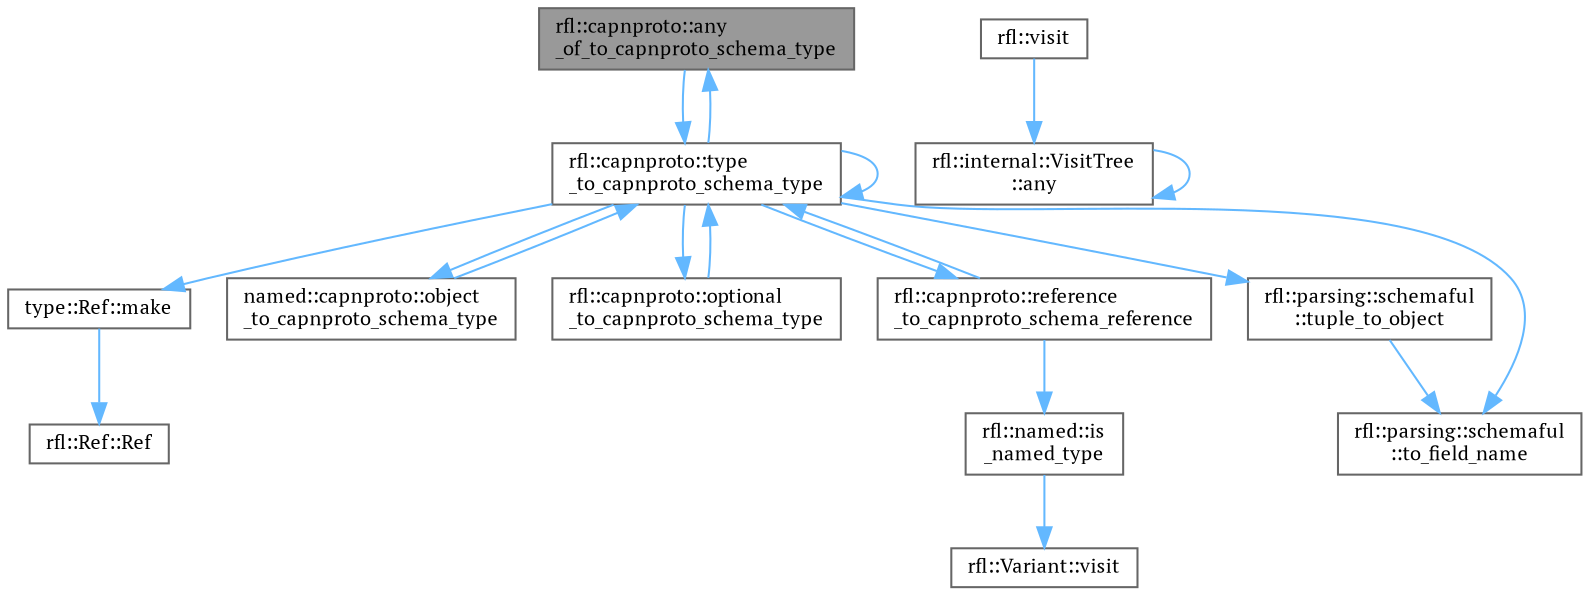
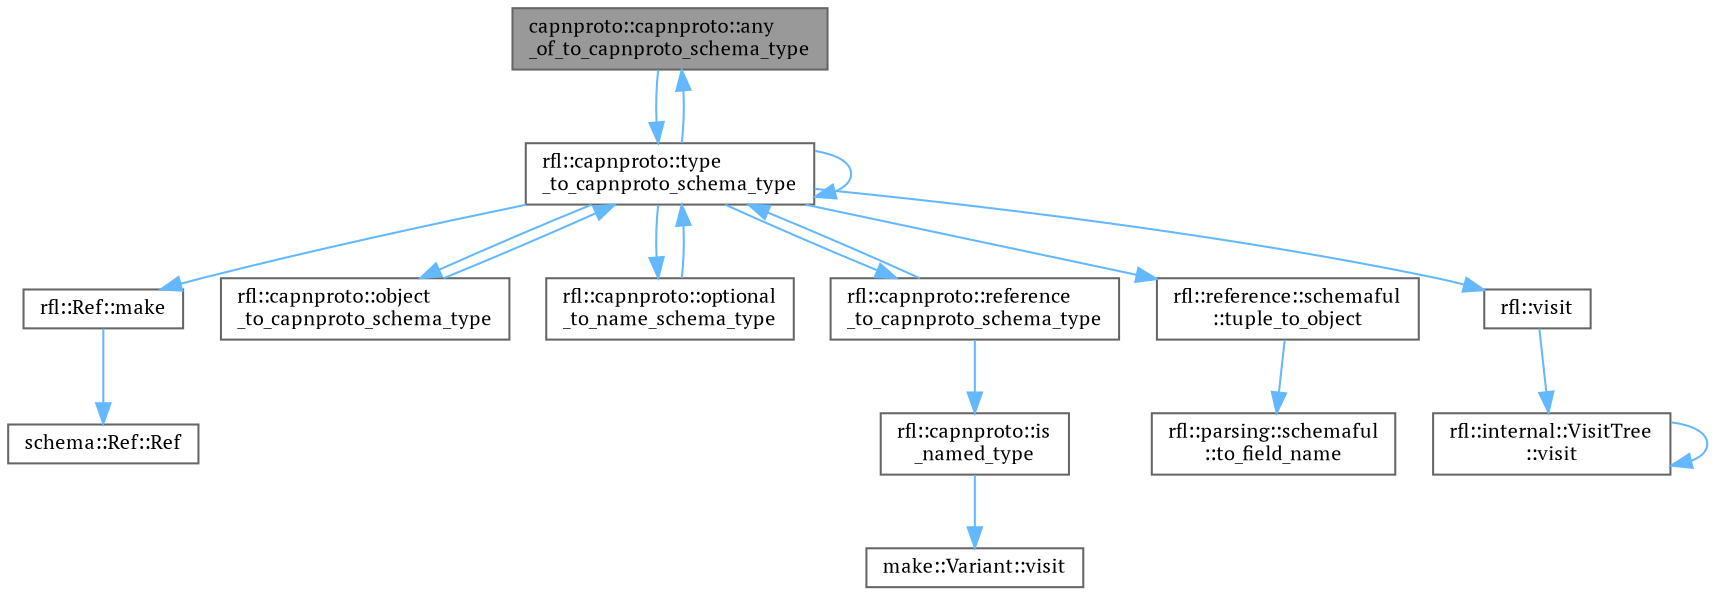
(697, 39) -> (670, 39)
(1034, 174) -> (1552, 444)
(1246, 211) -> (1141, 228)
(99, 309) -> (103, 309)
(371, 309) -> (365, 309)
(697, 309) -> (670, 309)
(1044, 309) -> (975, 309)
(1370, 309) -> (1288, 309)
(99, 444) -> (103, 444)
(1044, 444) -> (975, 444)
(1044, 568) -> (975, 568)
